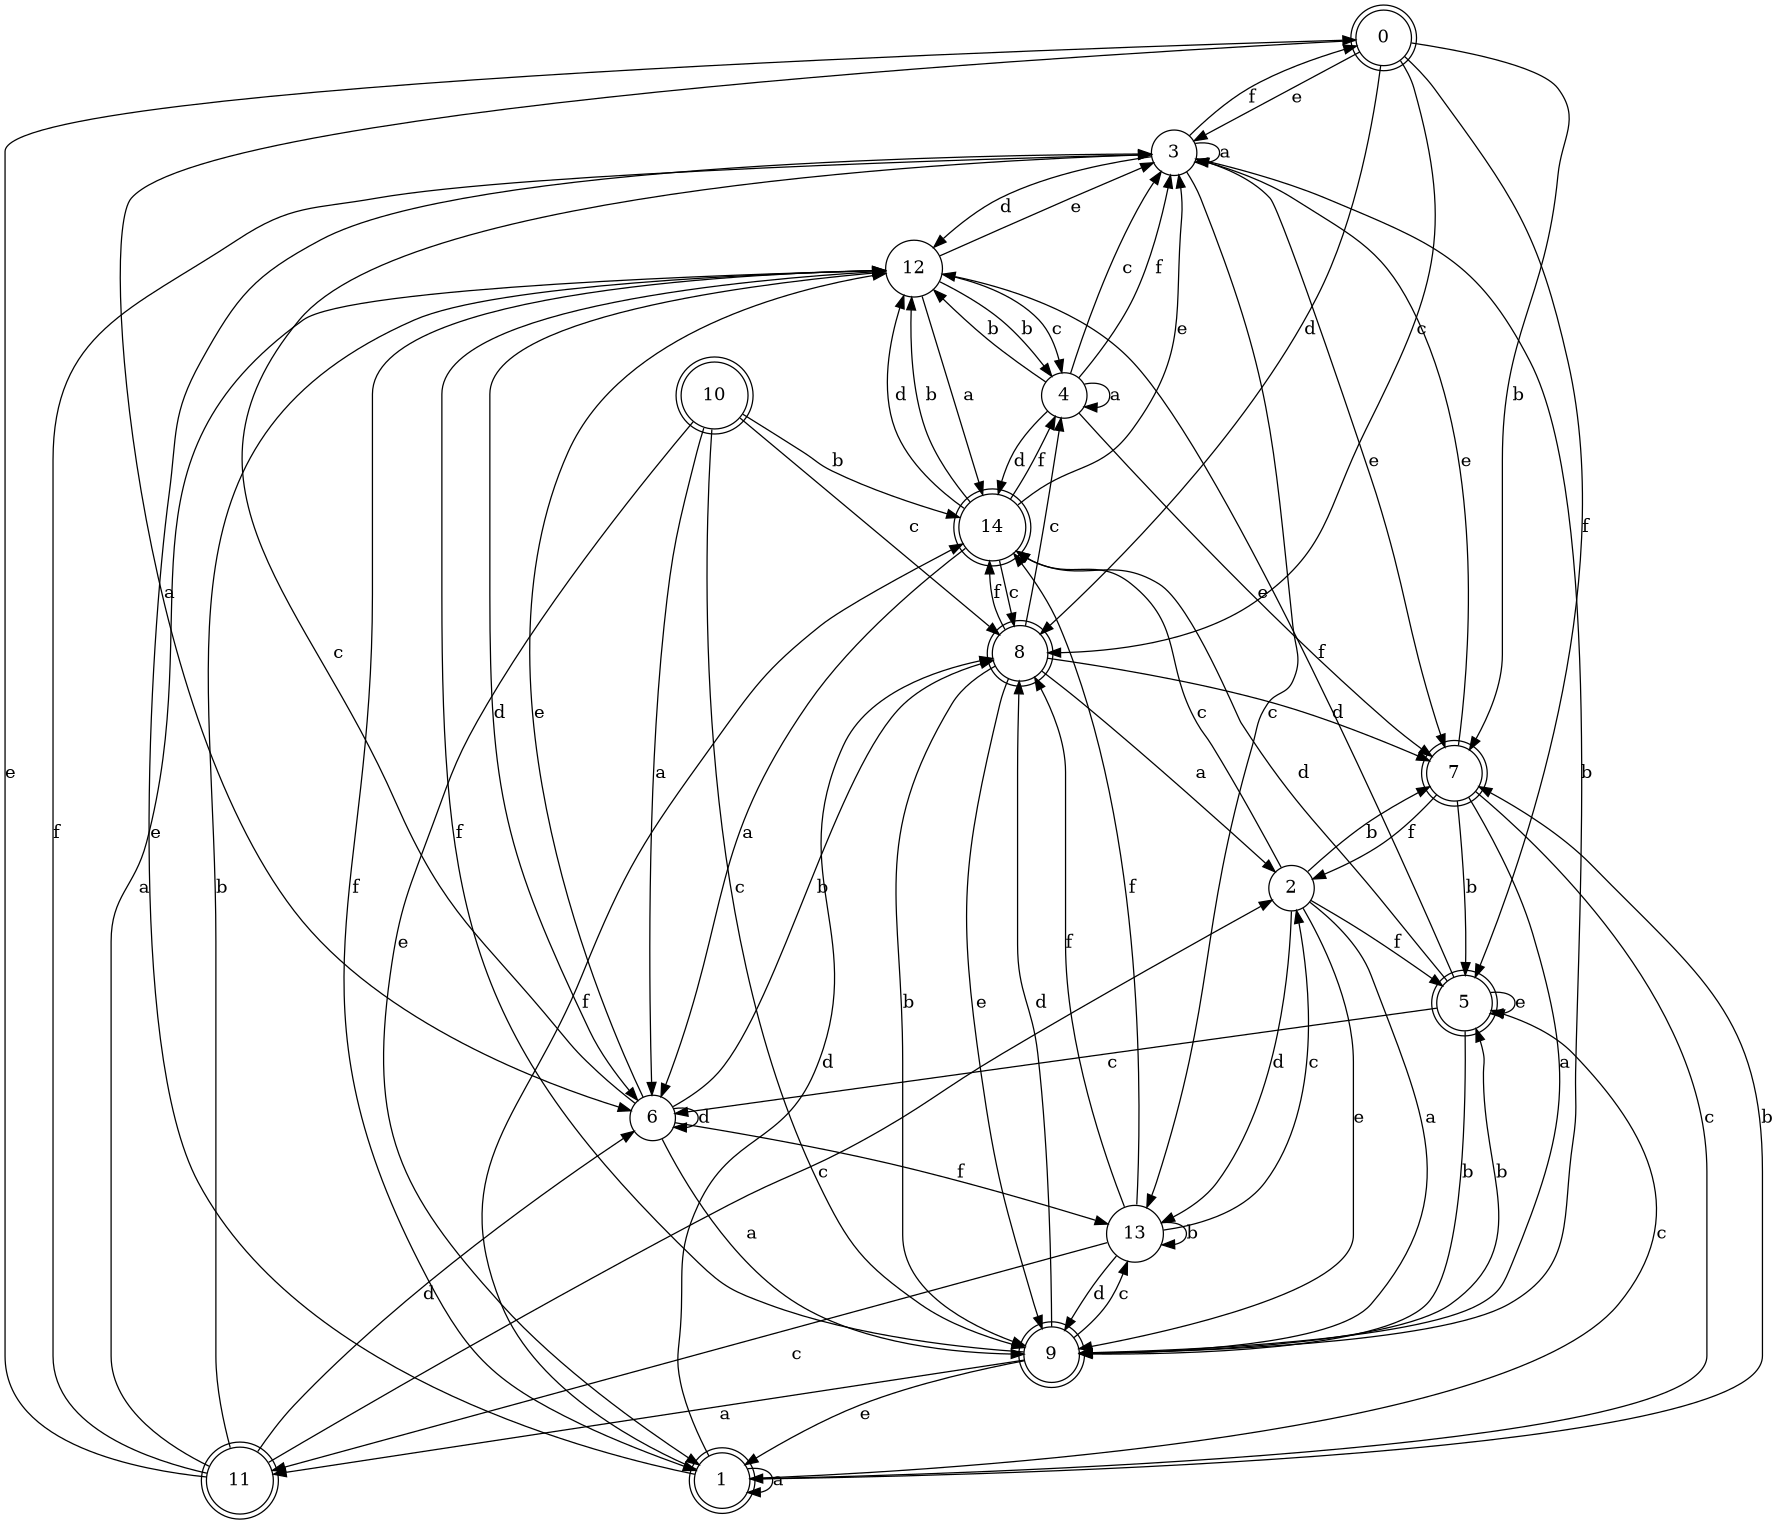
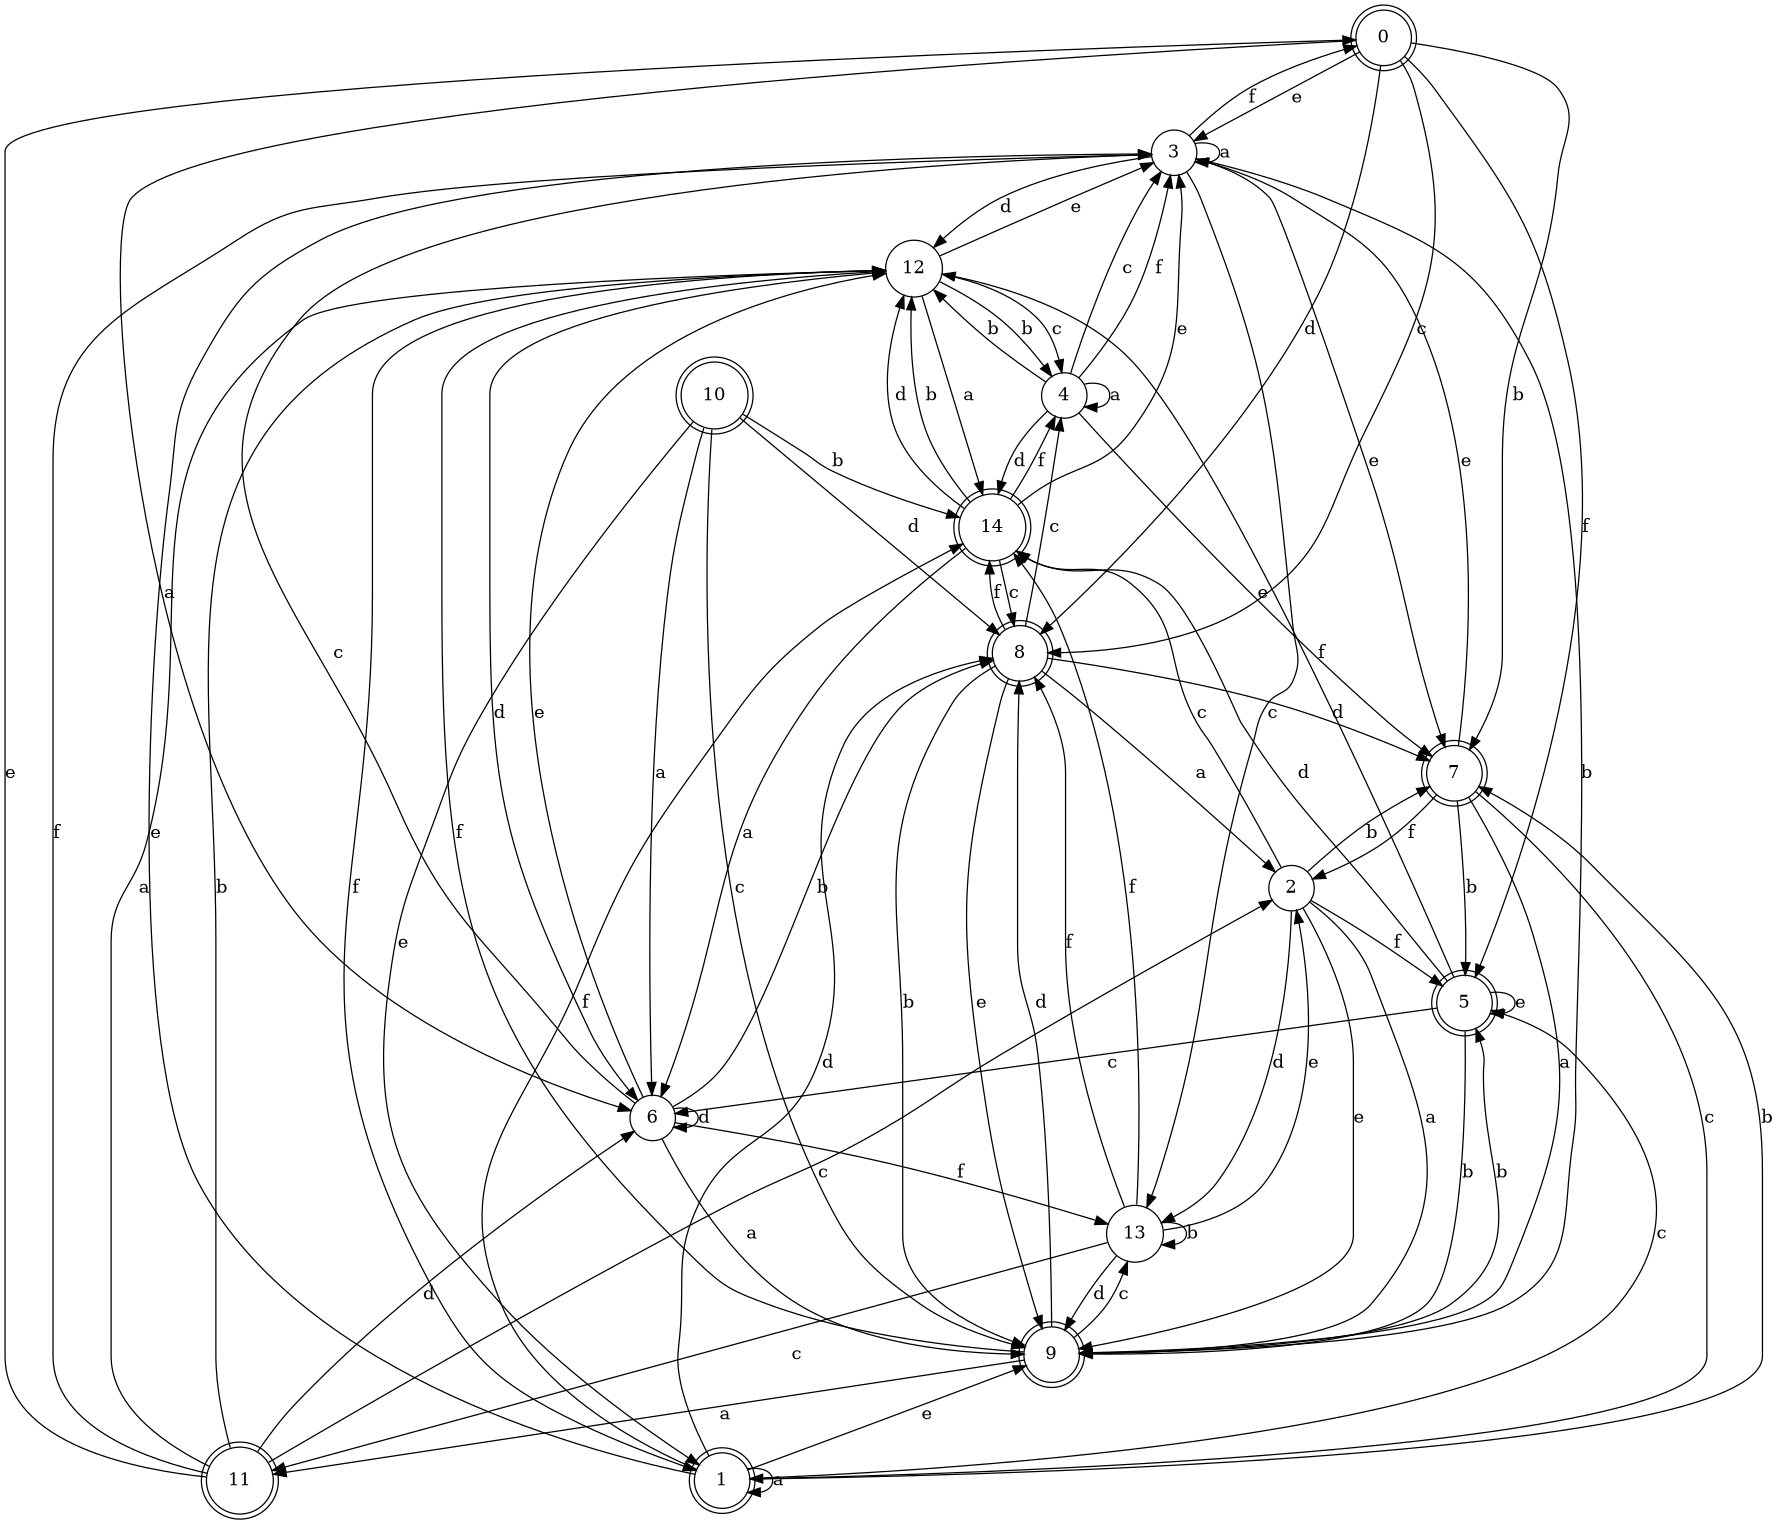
(914, 527) -> (914, 527)
(1314, 1063) -> (1314, 1063)
(885, 1396) -> (881, 1420)
